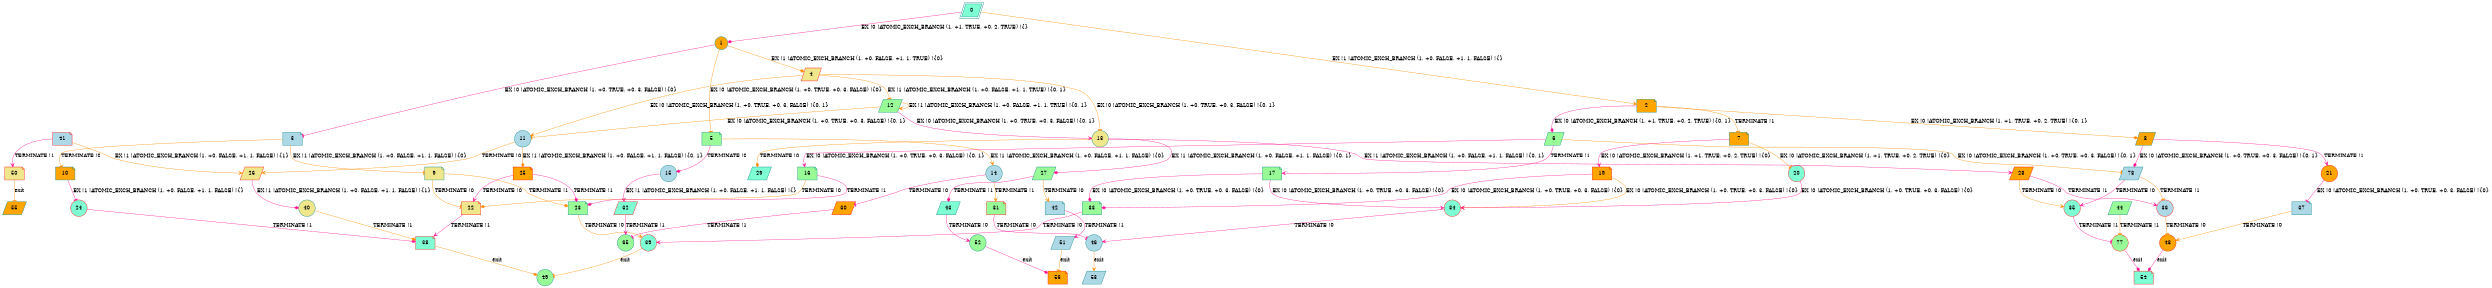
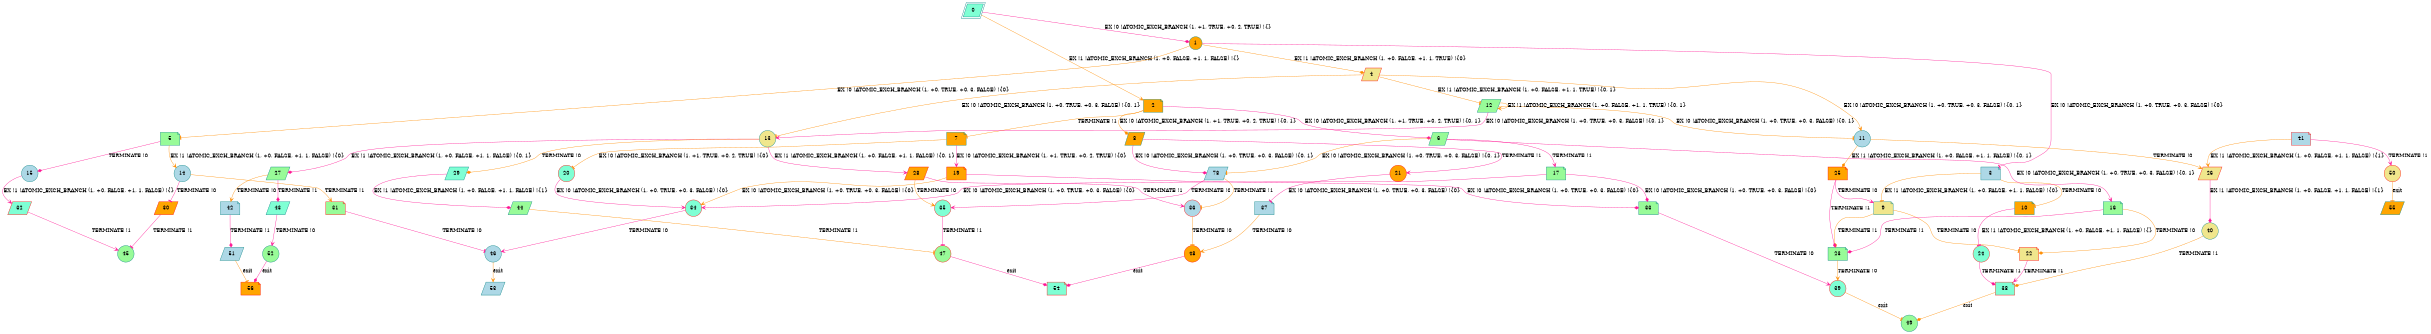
(15, 173) -> (2392, 173)
(491, 183) -> (1846, 199)
none -> (399, 200)
(1082, 220) -> (230, 229)
(626, 243) -> (126, 254)
(2120, 243) -> (943, 254)
